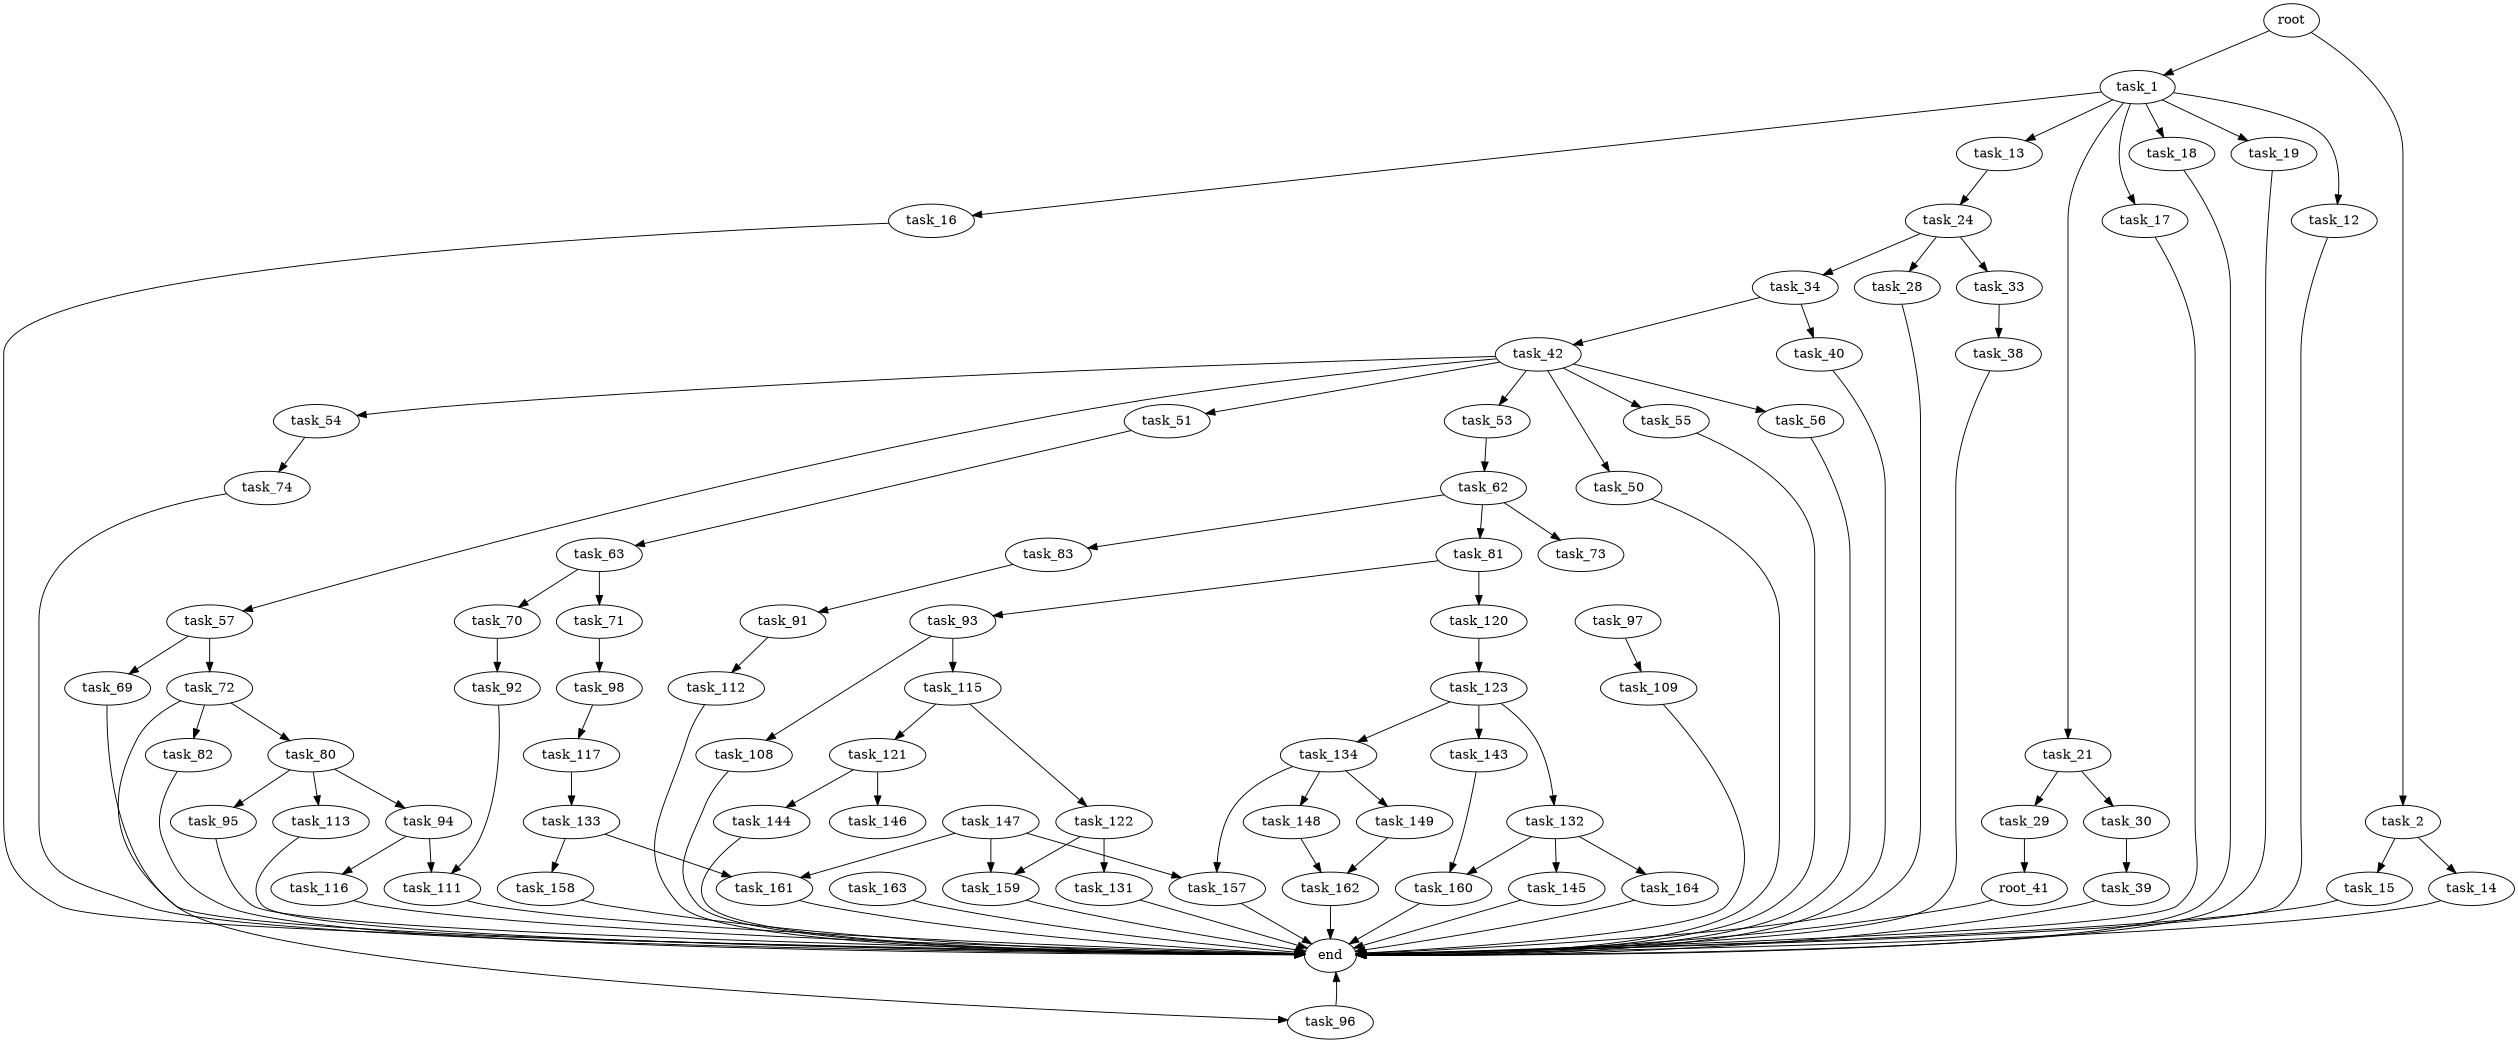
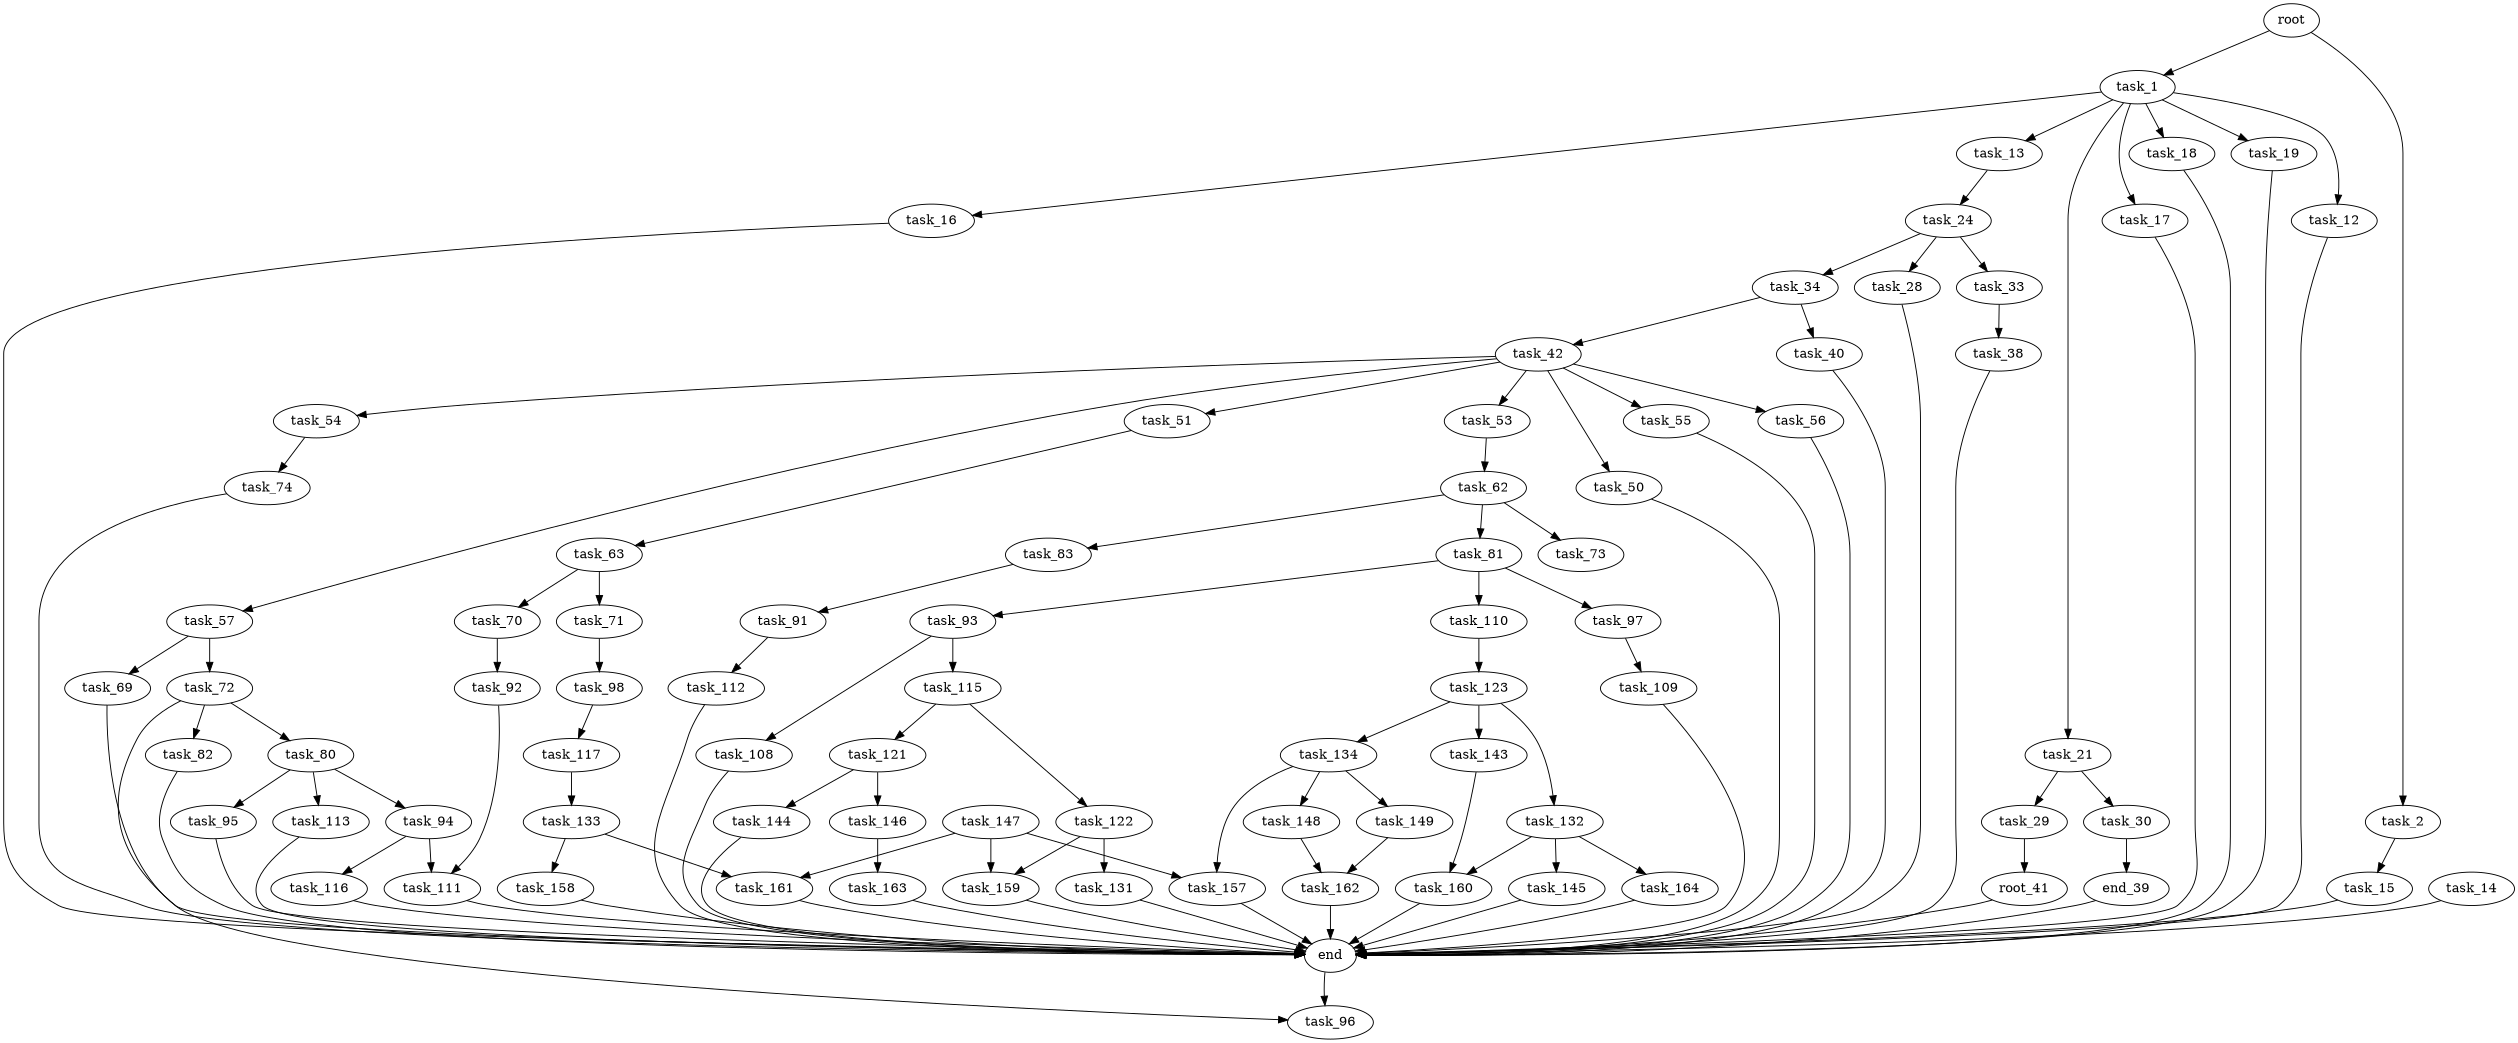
none -> (1544, 586)
(1479, 622) -> (1479, 622)
none -> (878, 849)
(2434, 852) -> none
(2126, 889) -> (2126, 889)
(1337, 994) -> (1324, 984)
